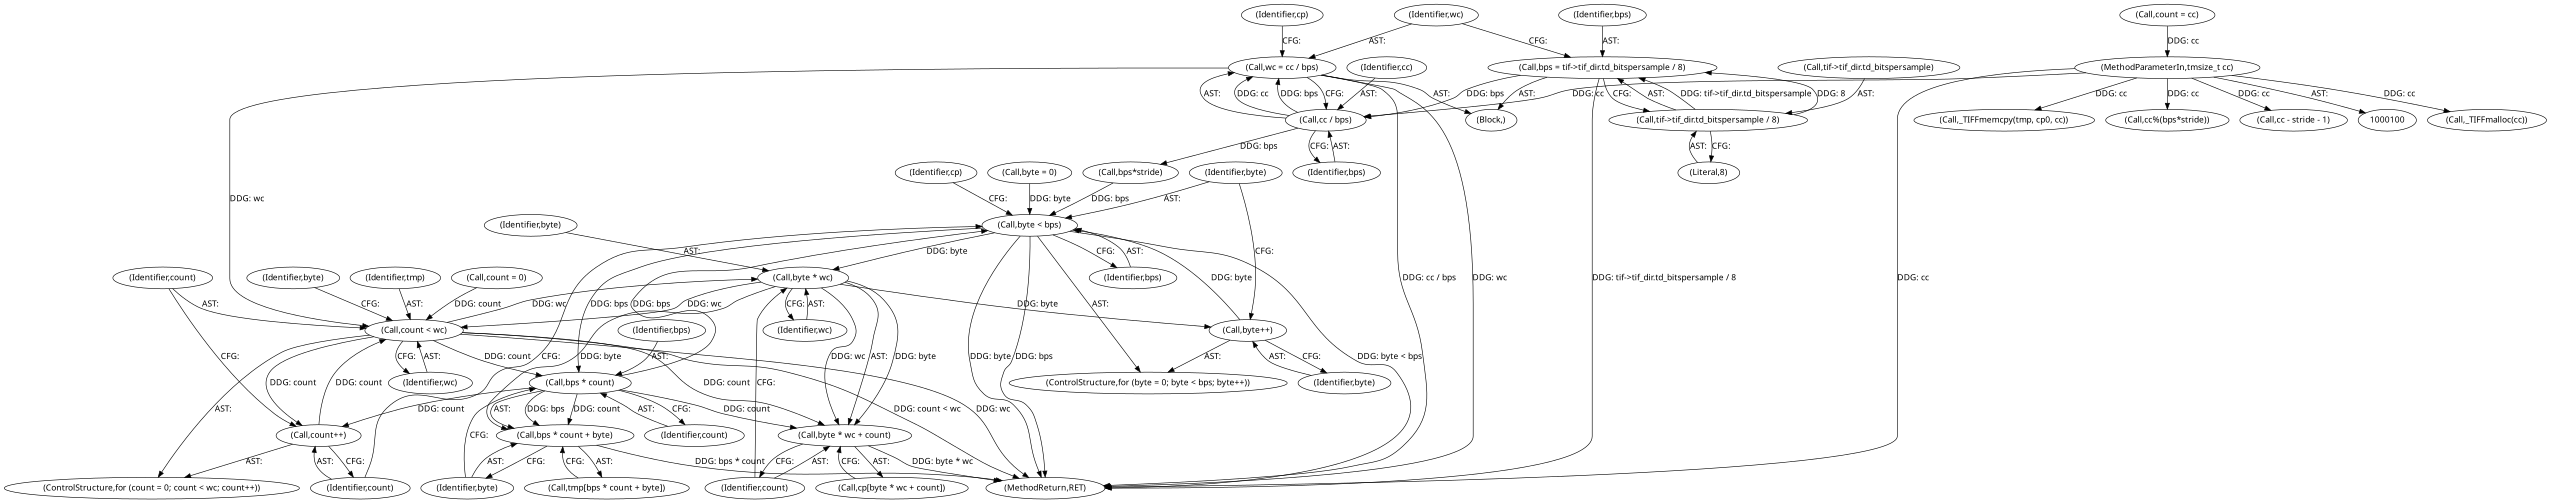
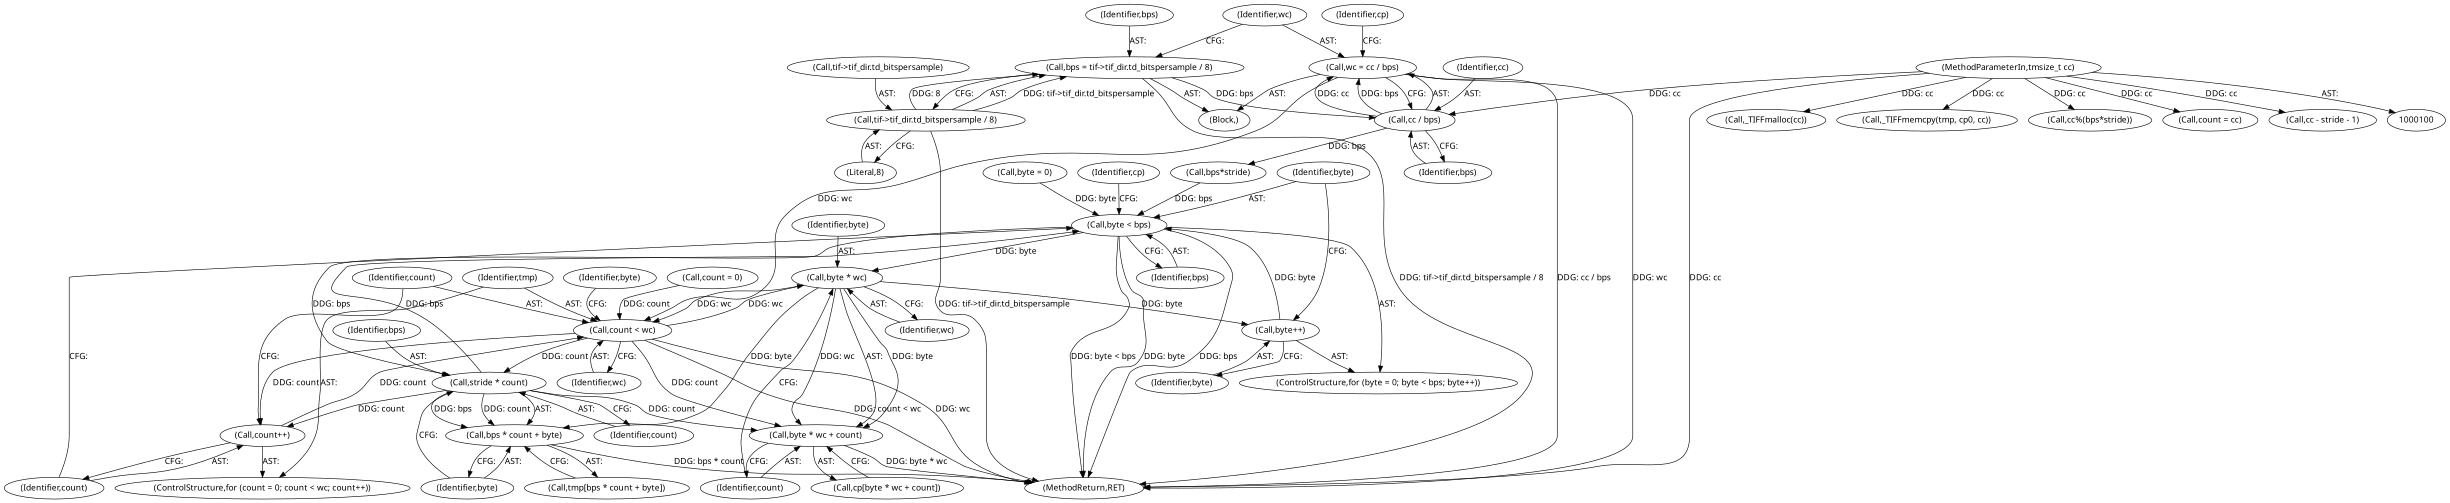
(2167, 38) -> (2110, 94)
none -> (960, 315)
(248, 375) -> (326, 322)
(580, 383) -> (489, 383)
